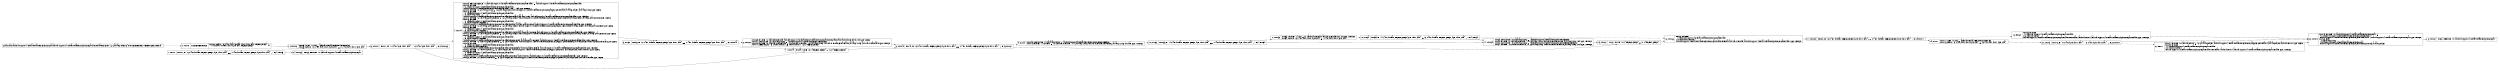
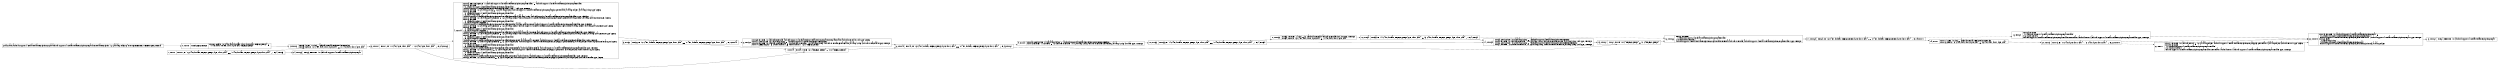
(2031, 36) -> (2031, 36)
(199, 46) -> (199, 46)
